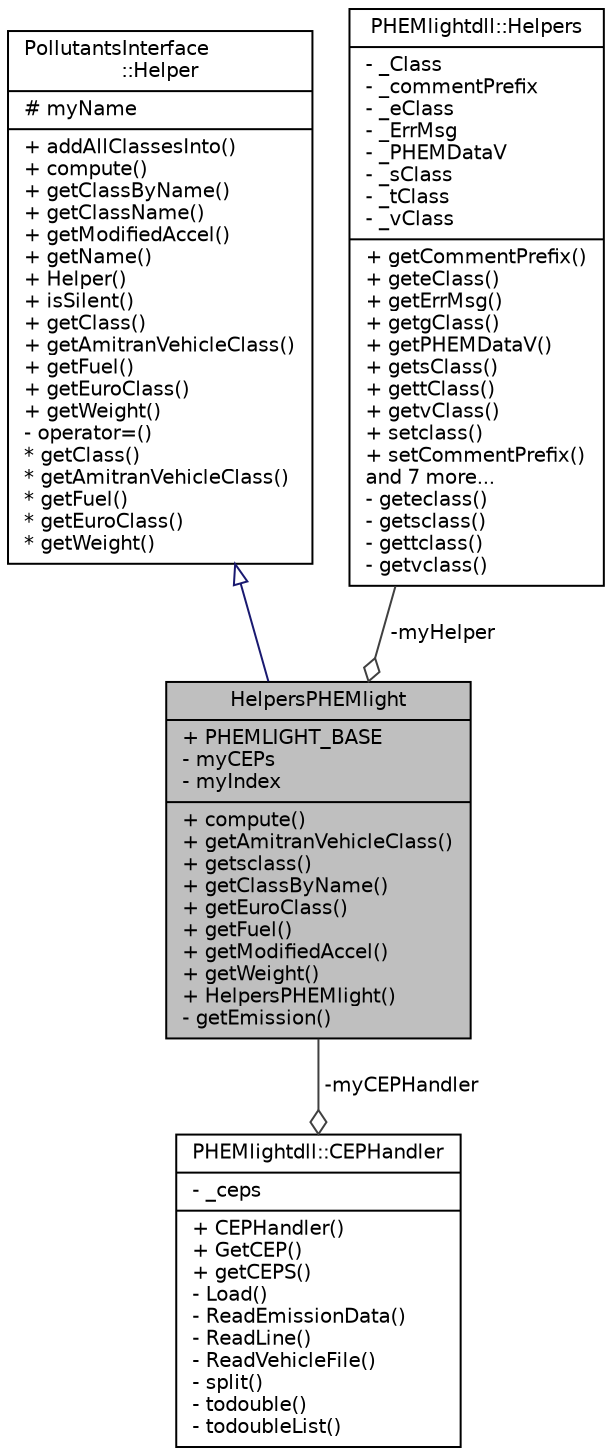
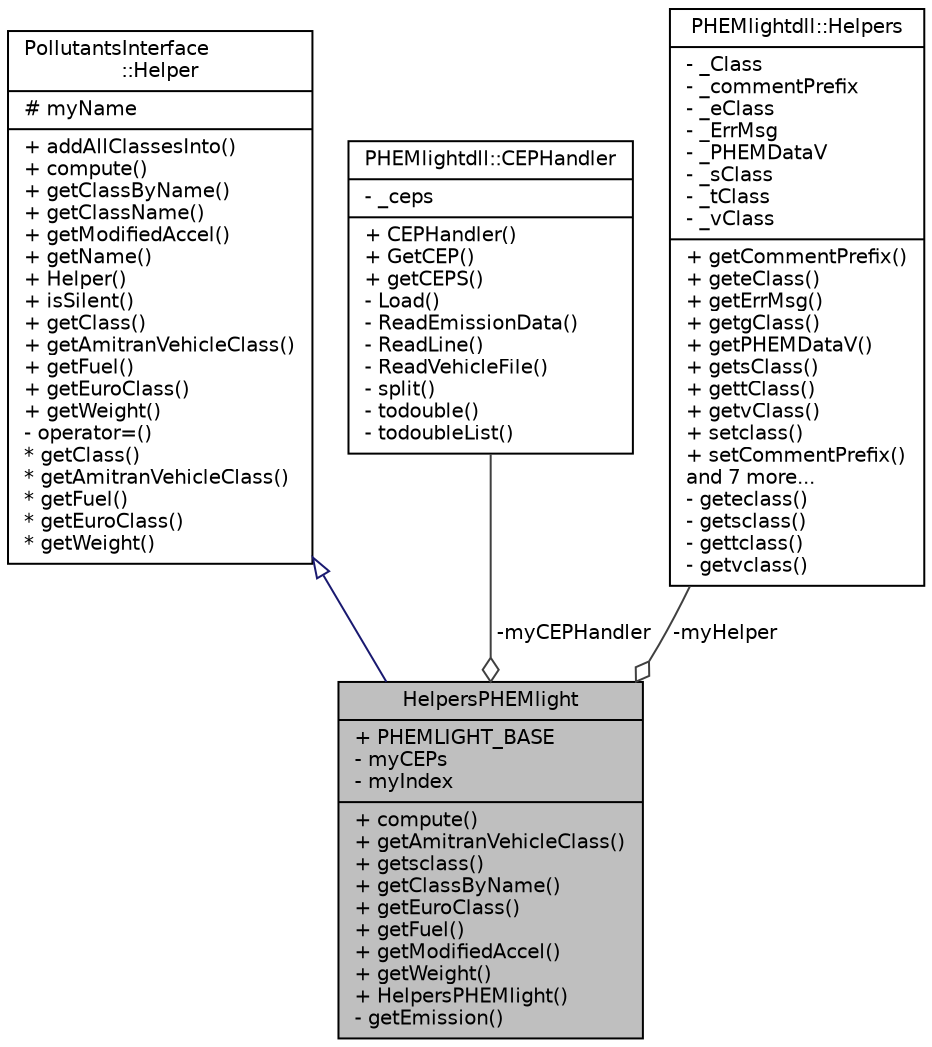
(318, 1074) -> (491, 556)
